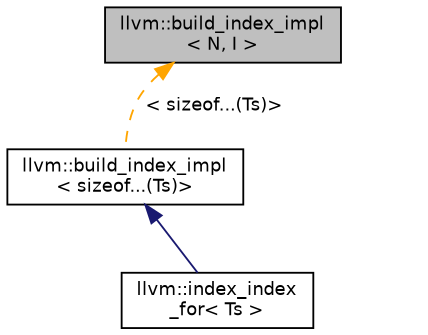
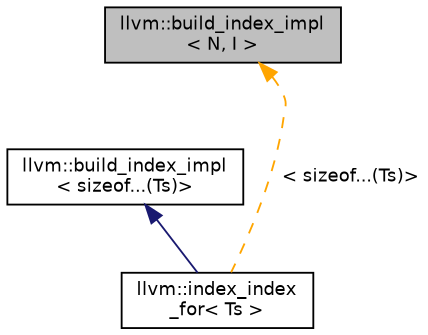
(134, 108) -> (270, 176)
